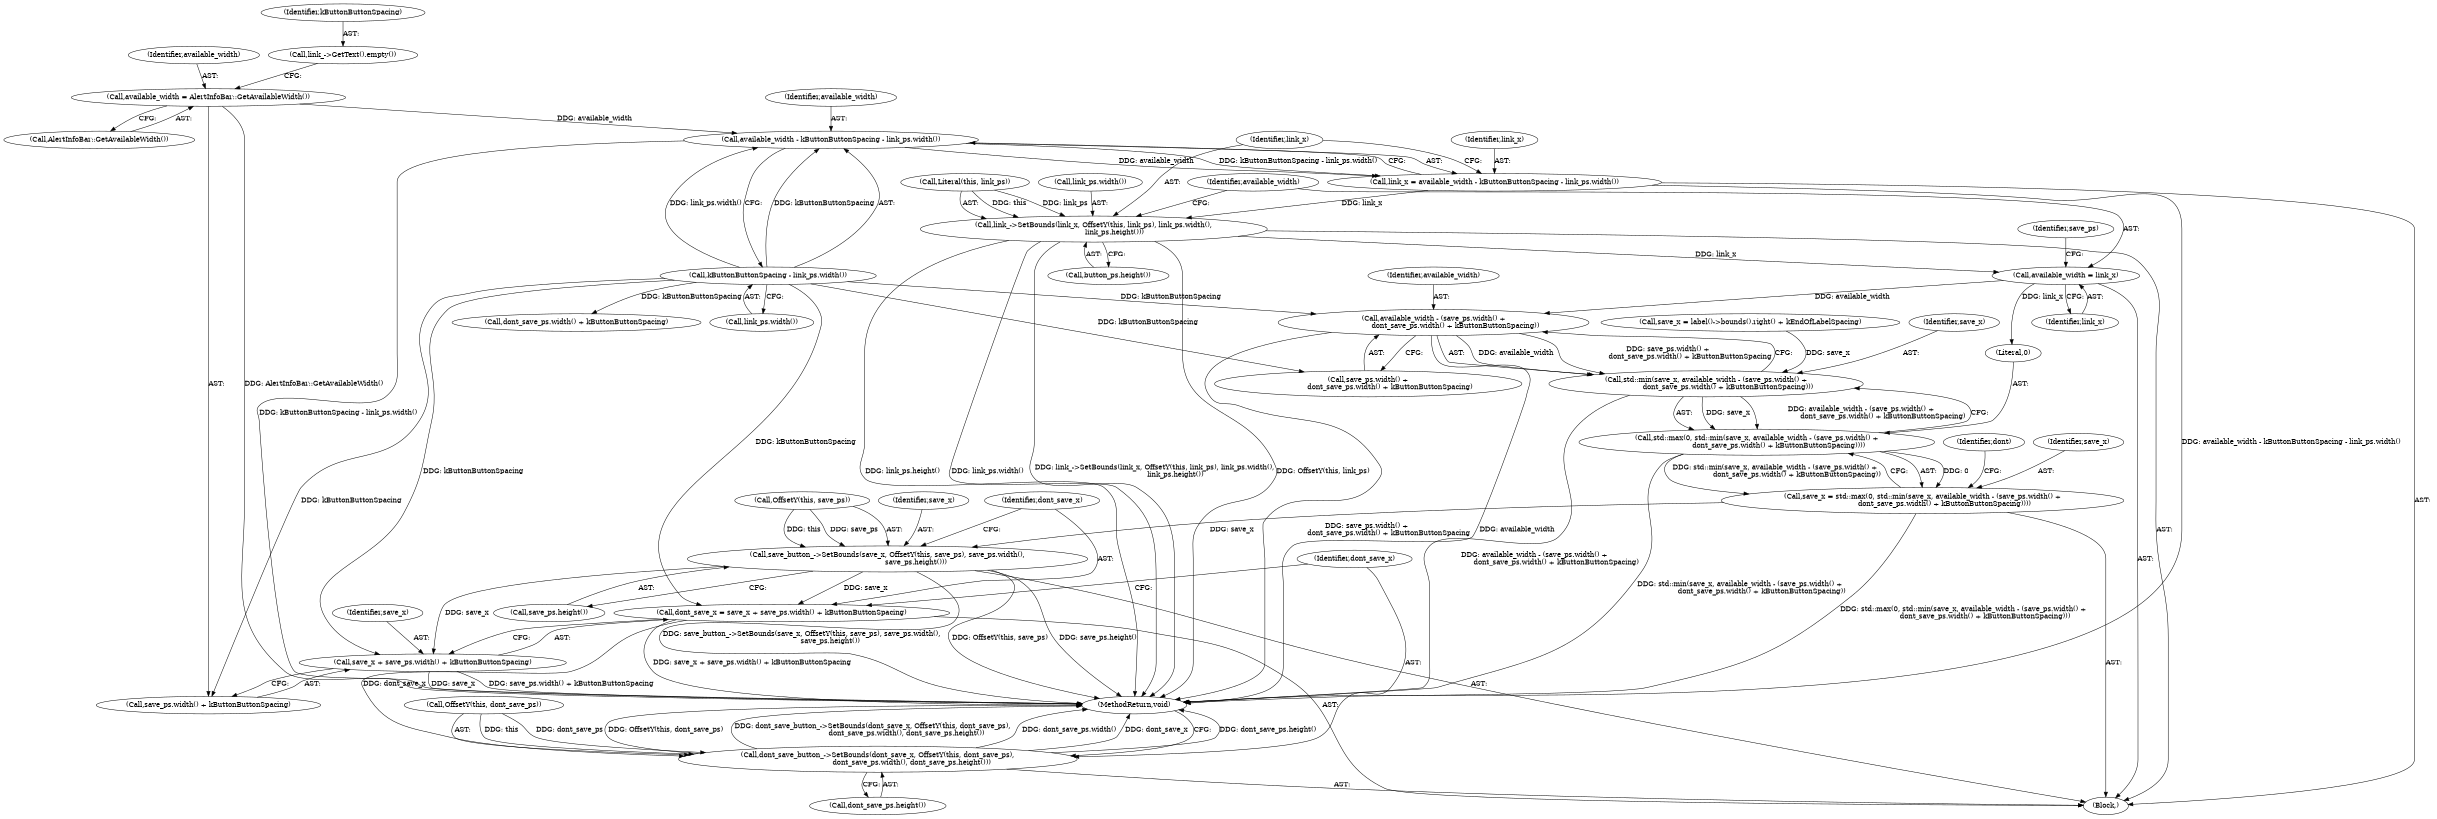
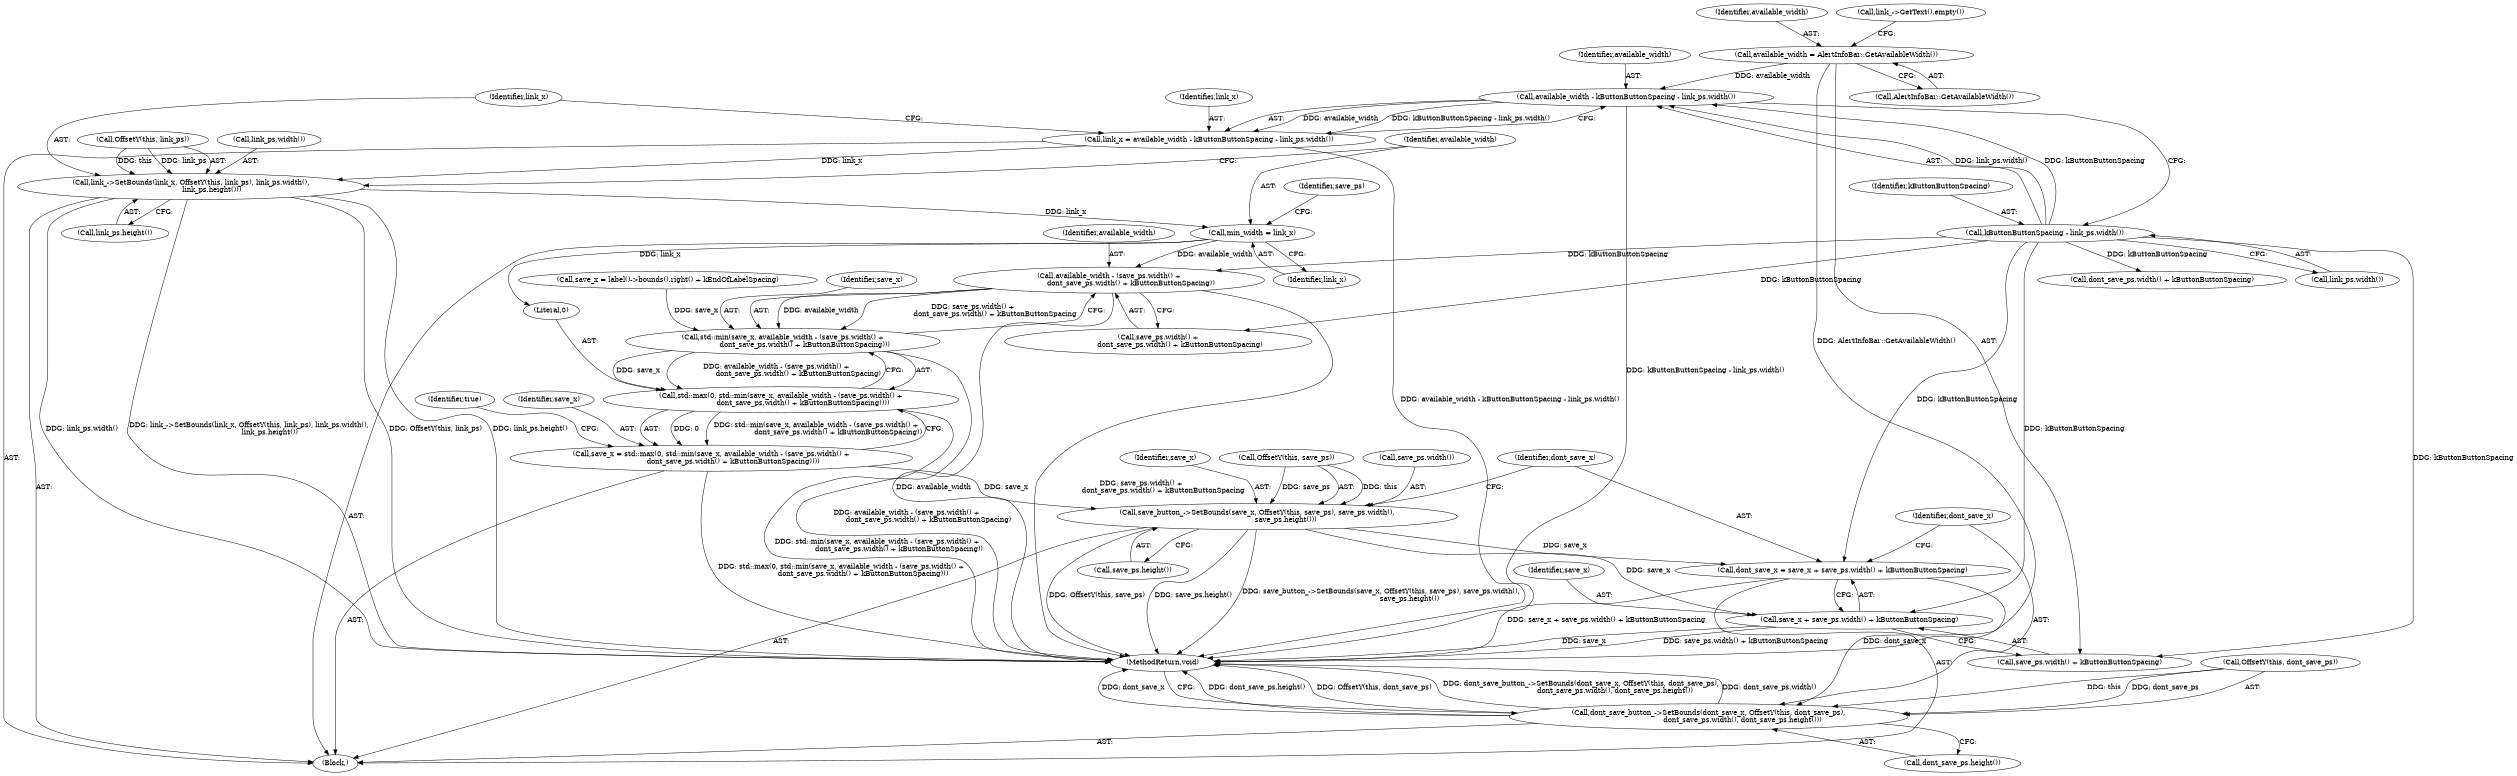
(343, 31) -> (1985, 209)
(965, 182) -> (143, 140)
(1108, 276) -> (115, 233)
(2066, 276) -> (1252, 233)
(1984, 442) -> (455, 400)
none -> (1417, 458)
